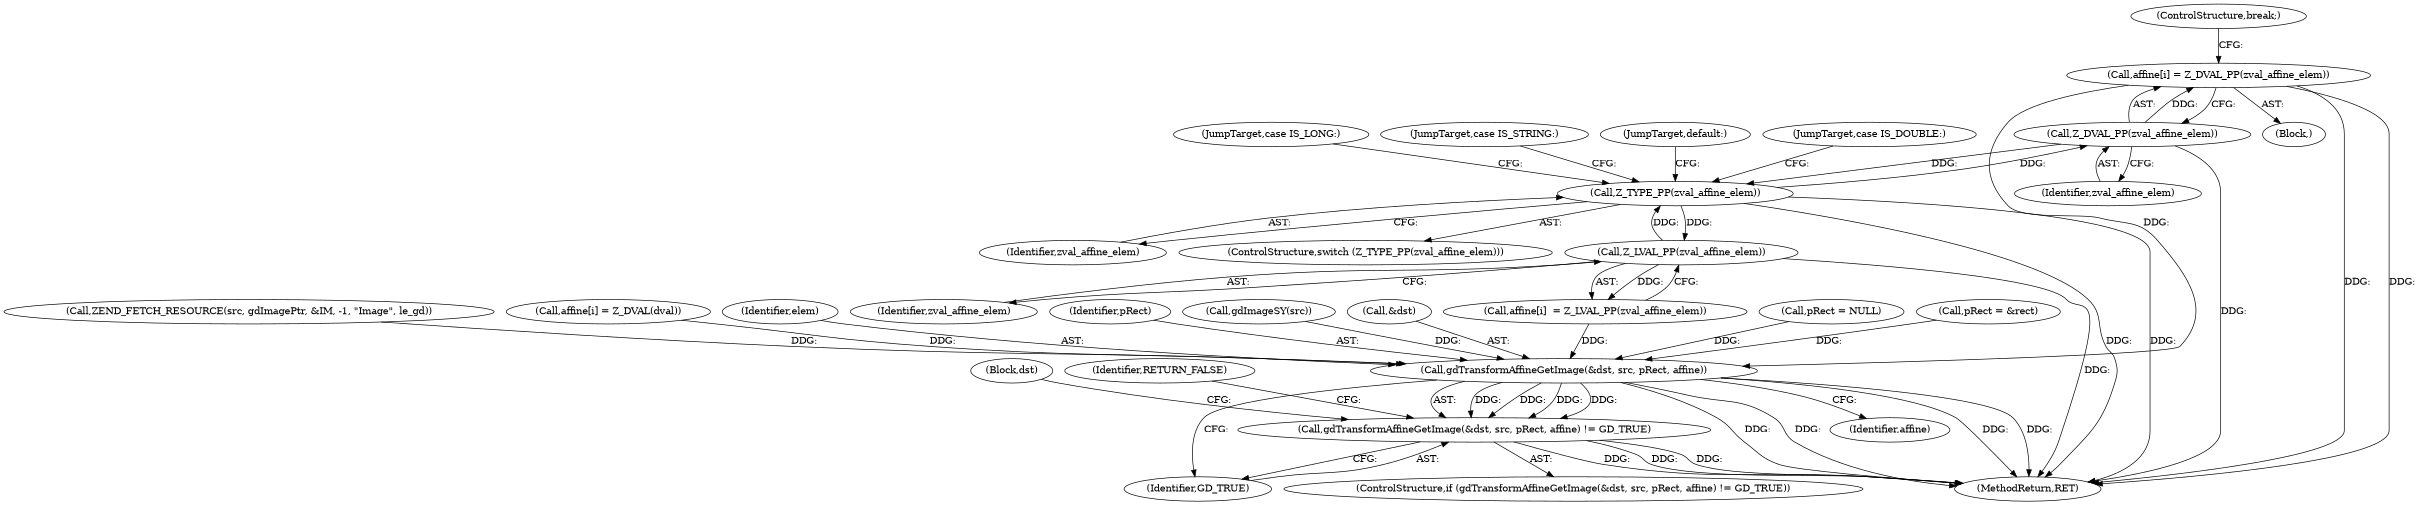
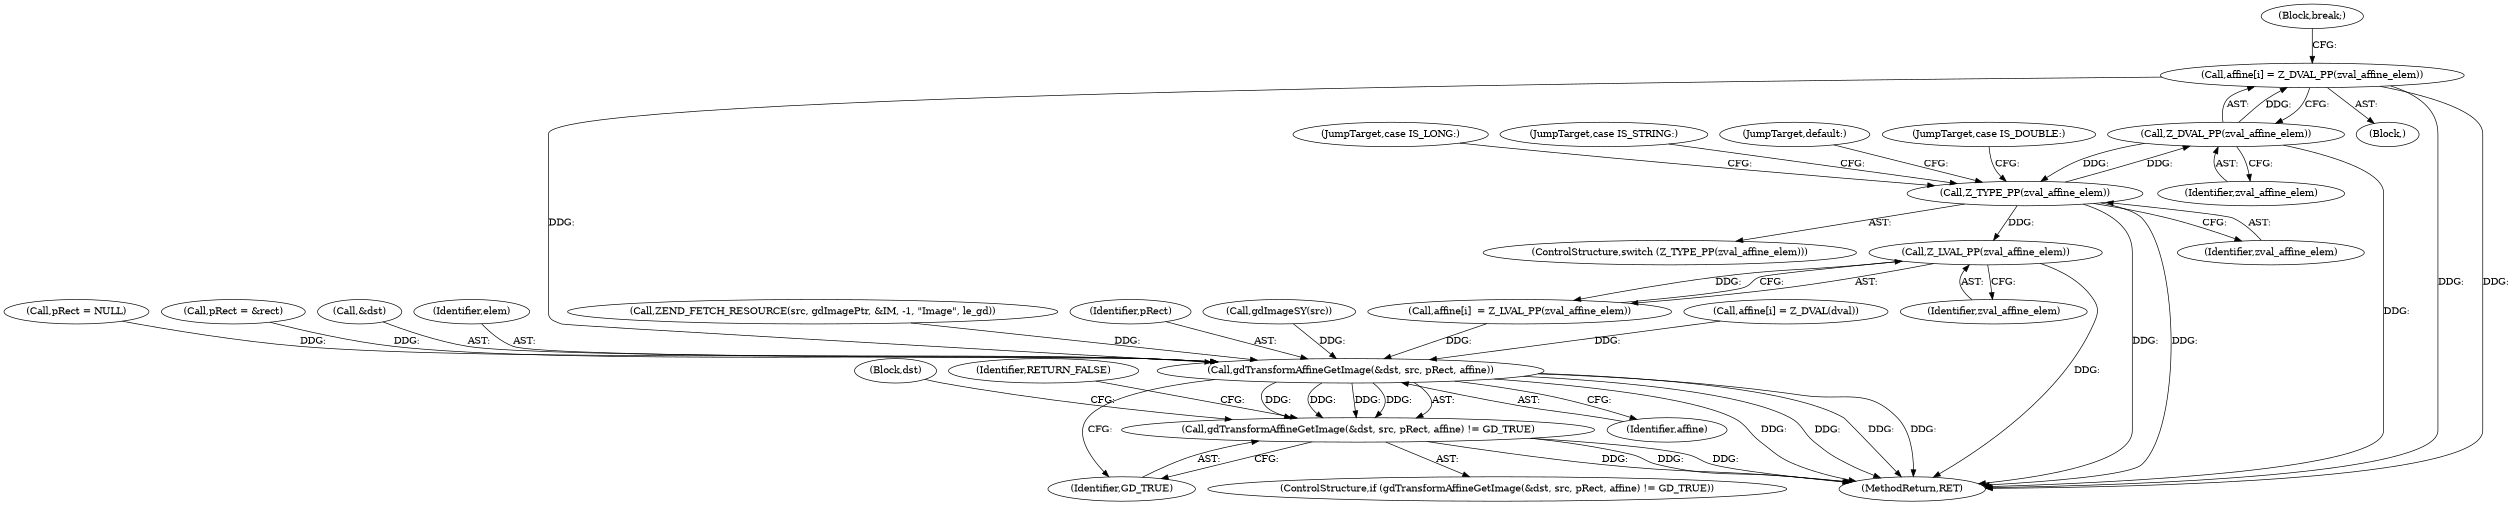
(2219, 16) -> (2312, 16)
(1652, 227) -> none
none -> (1515, 405)
